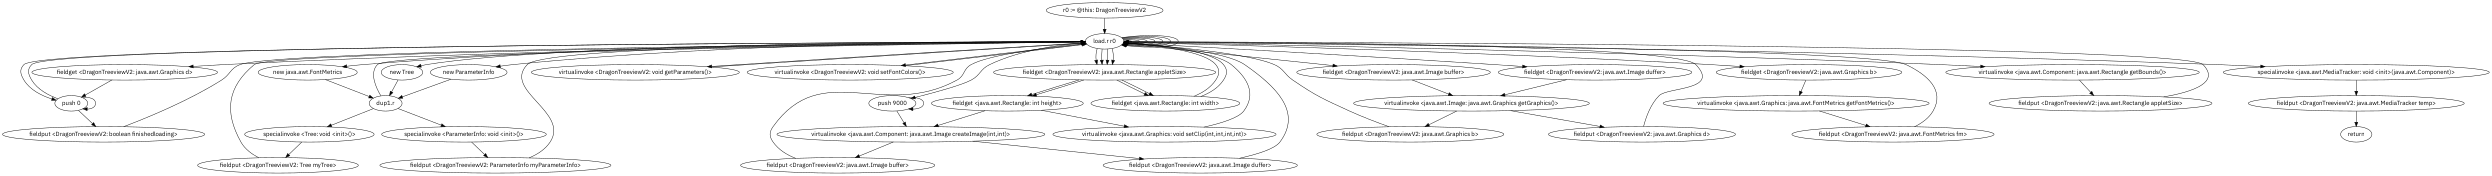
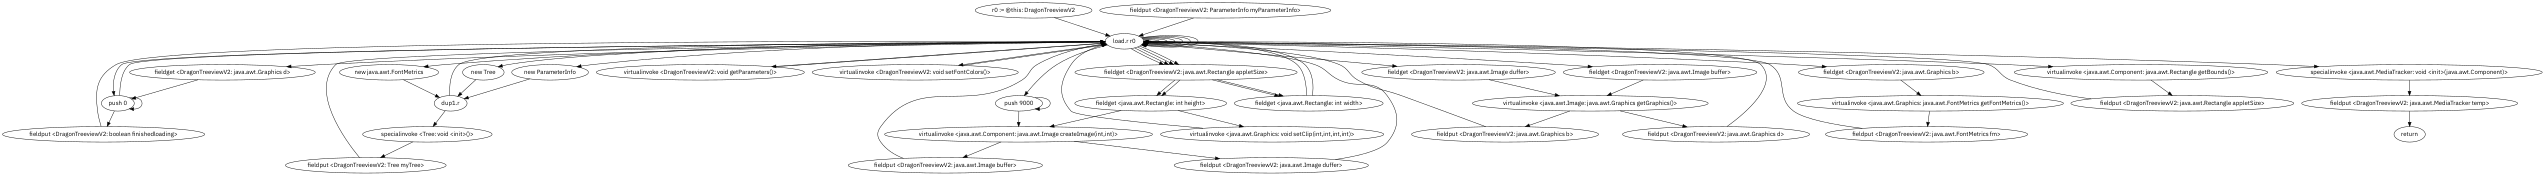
(464, 134) -> none
